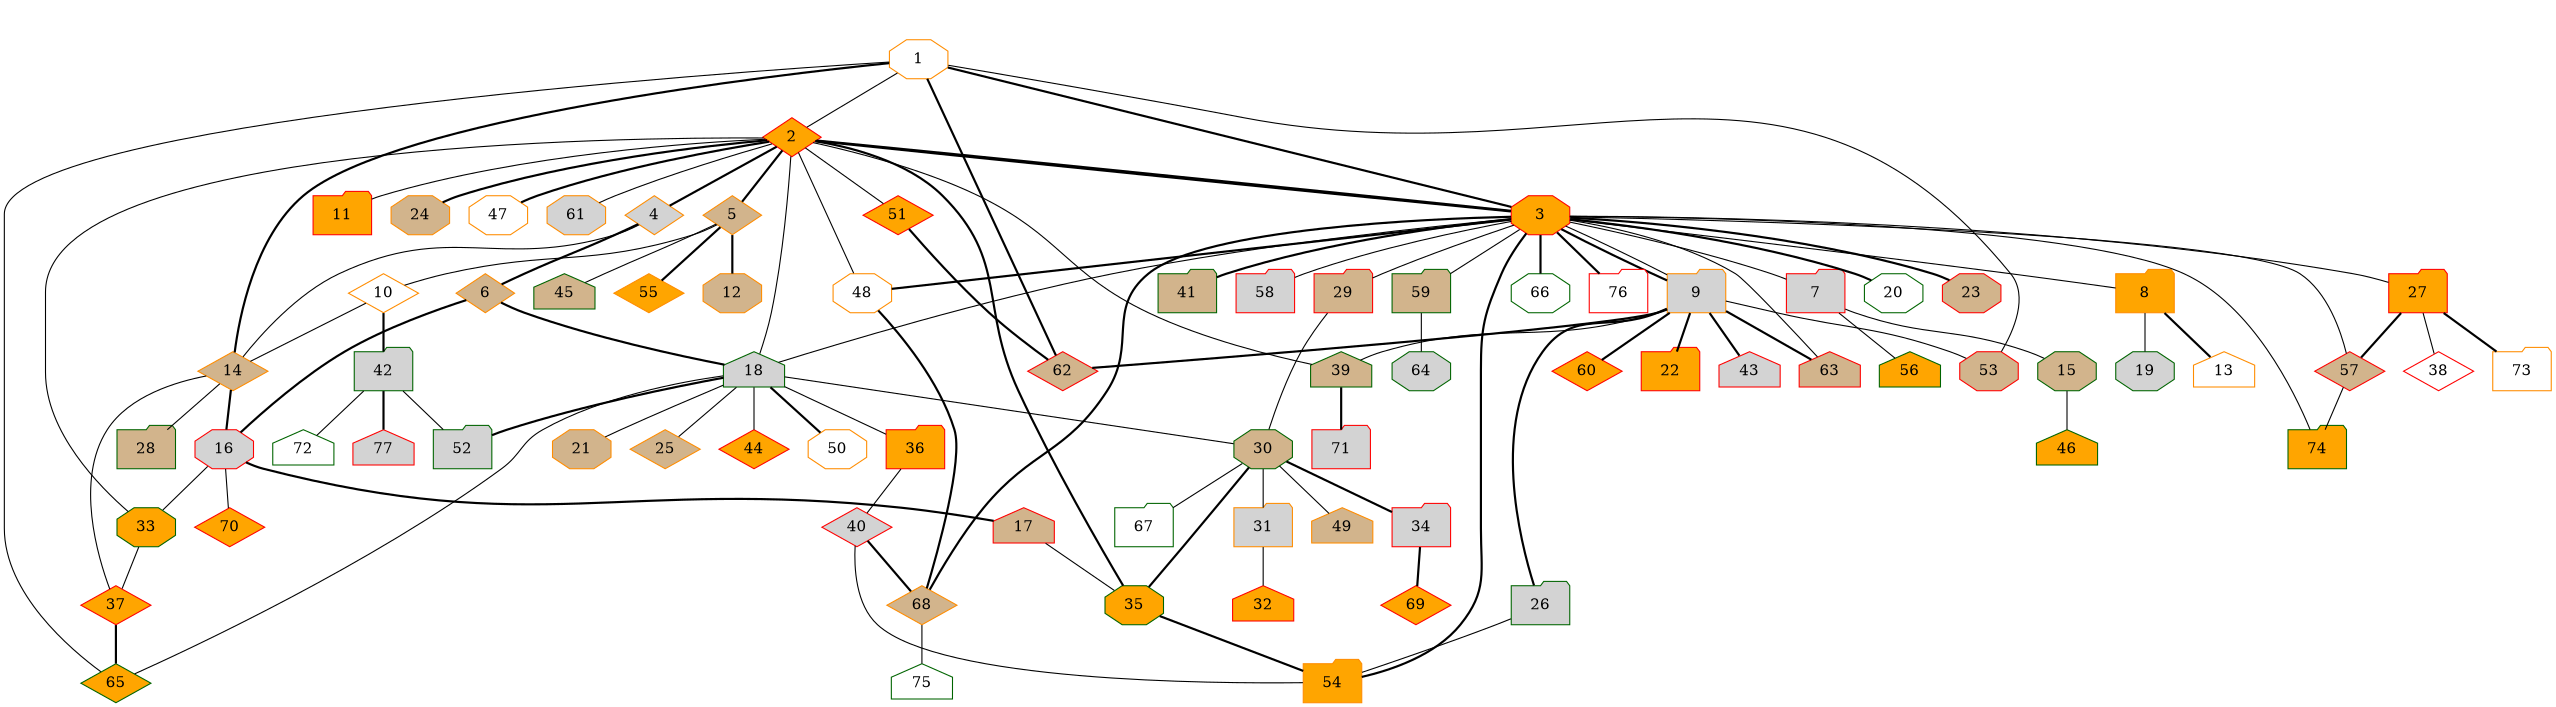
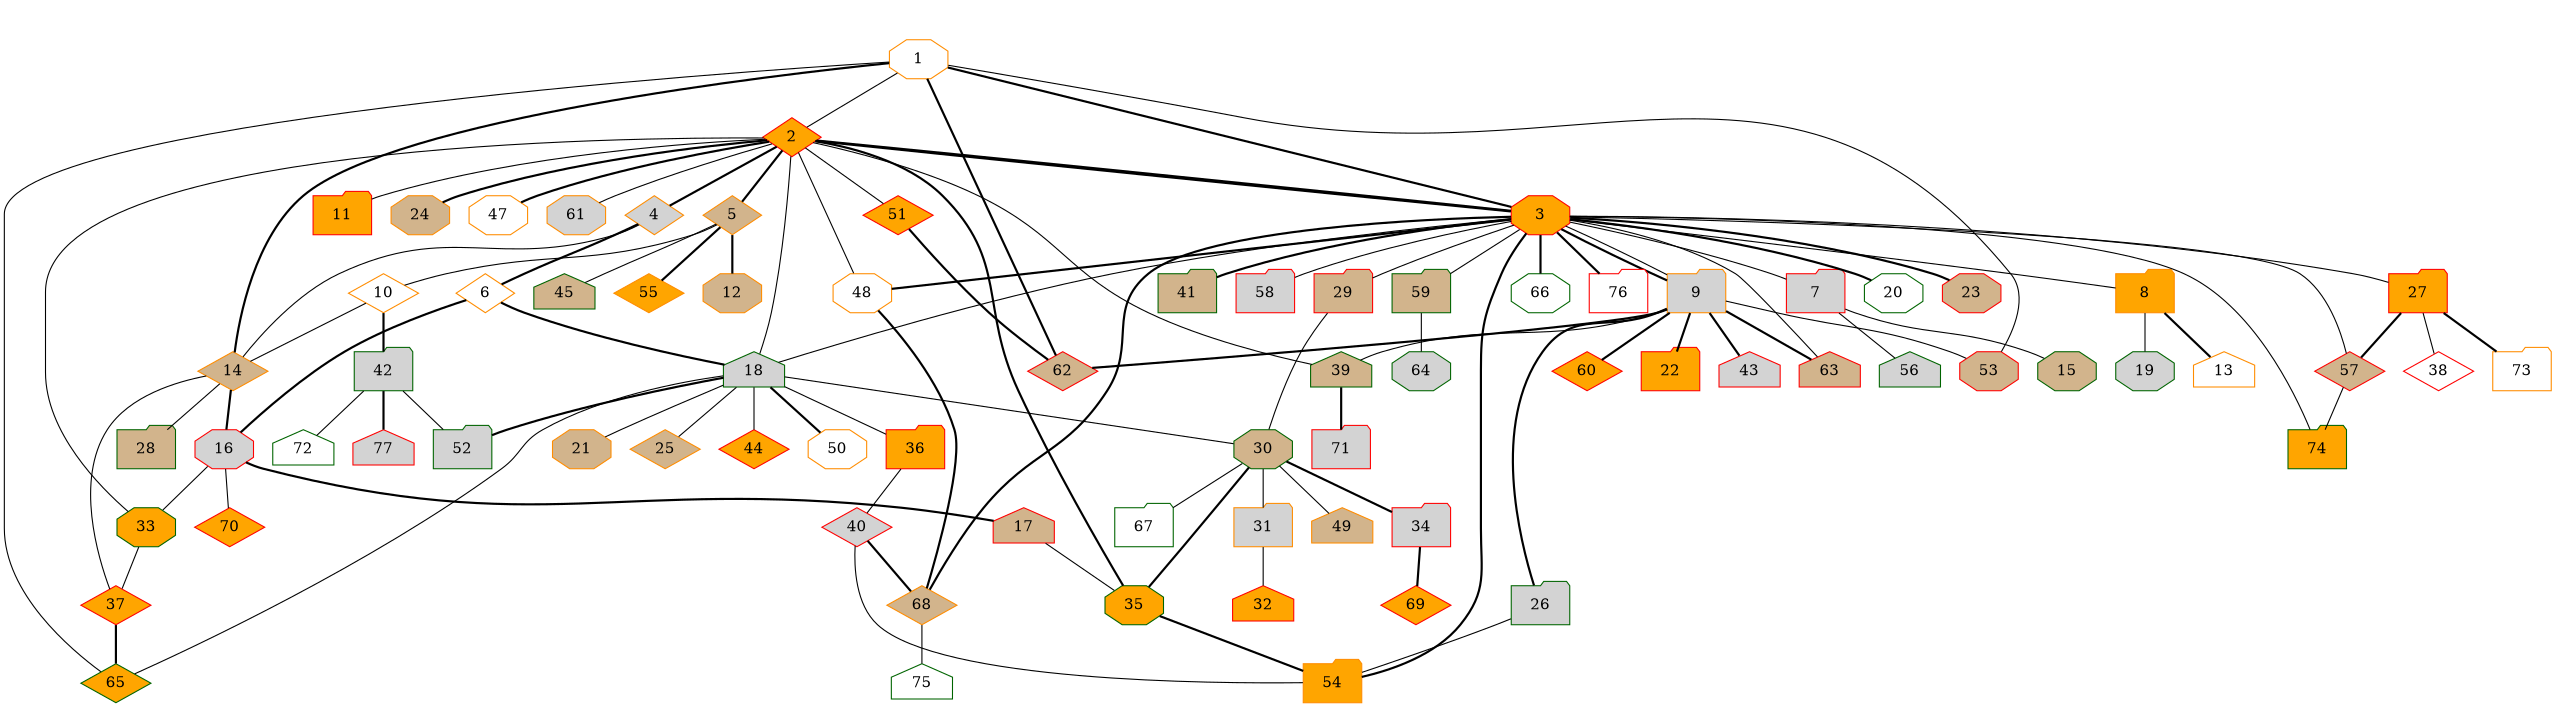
(485, 293) -> (485, 293)
(1910, 371) -> (1910, 371)
(2067, 449) -> none
